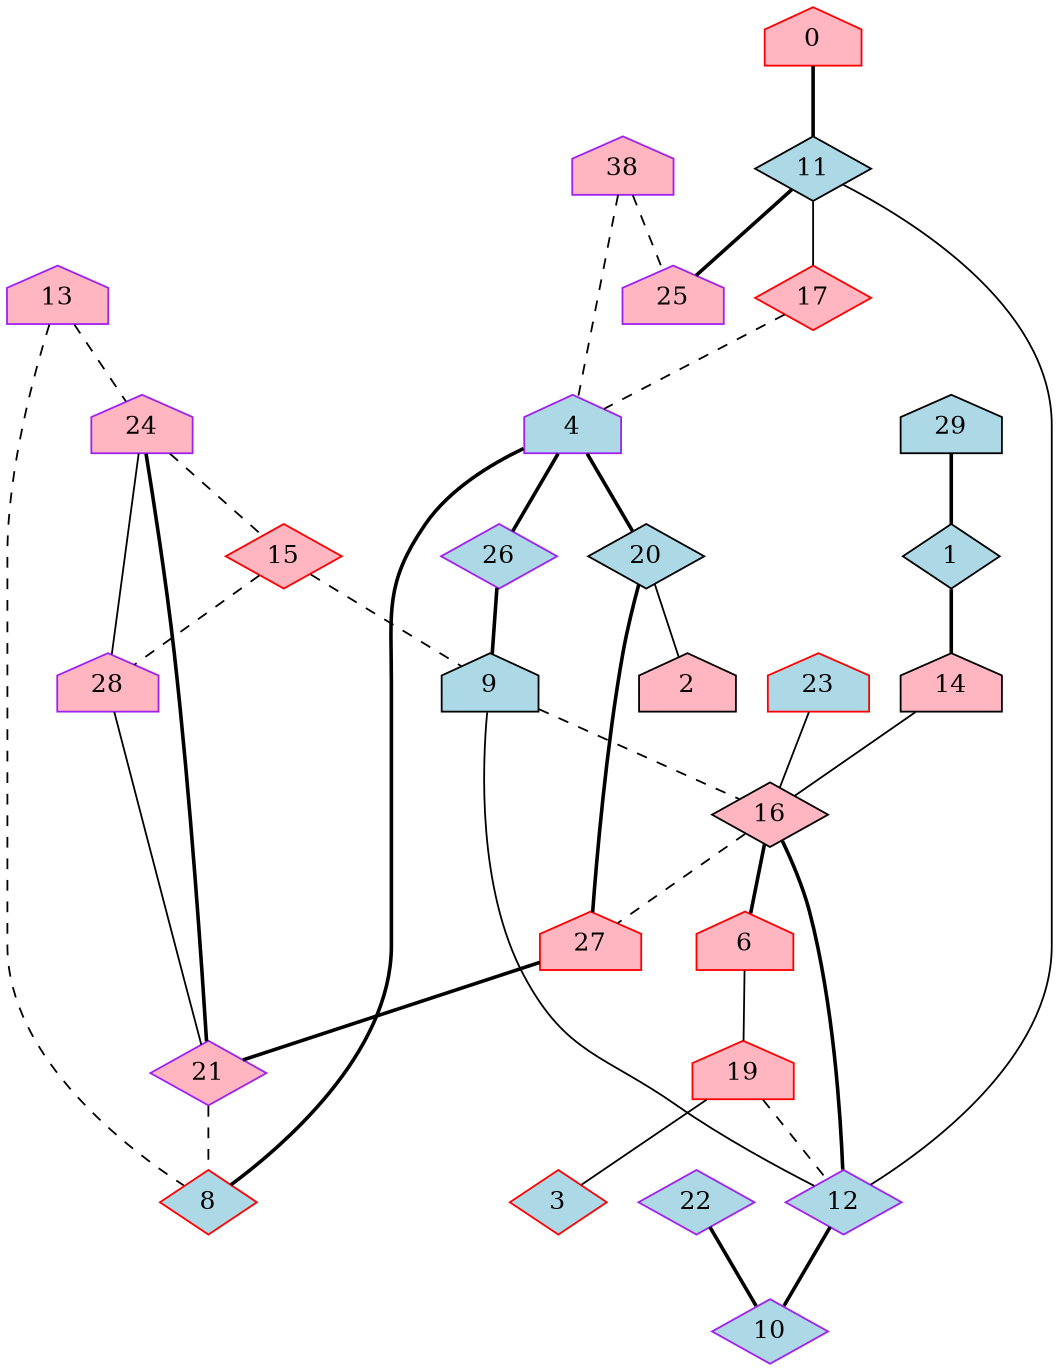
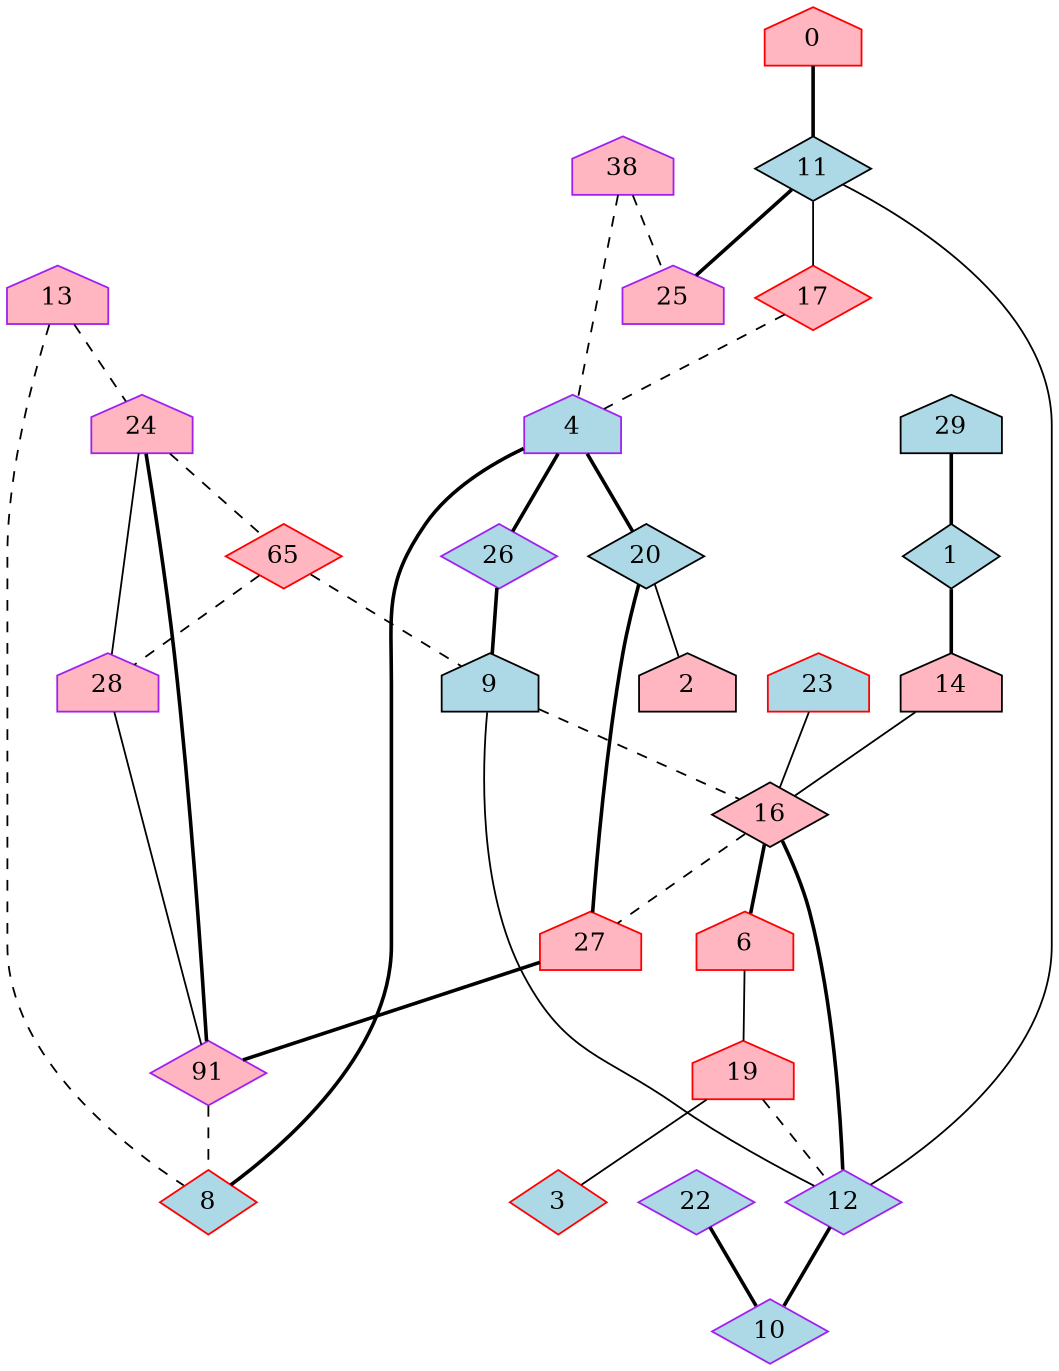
(284, 556) -> (284, 556)
(208, 1073) -> (208, 1073)
